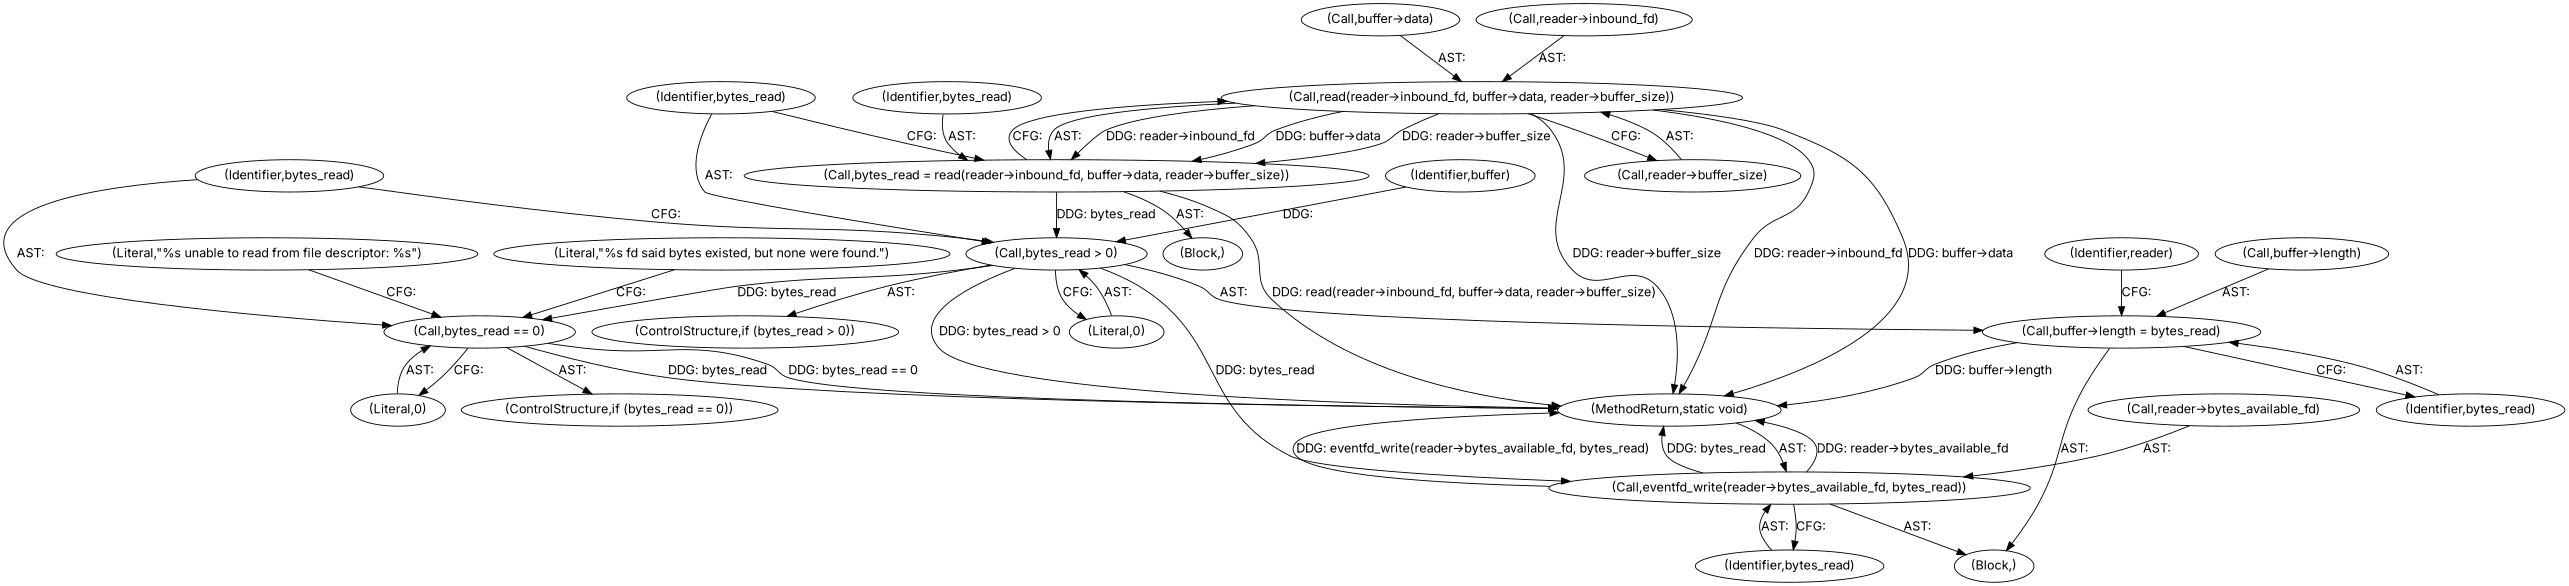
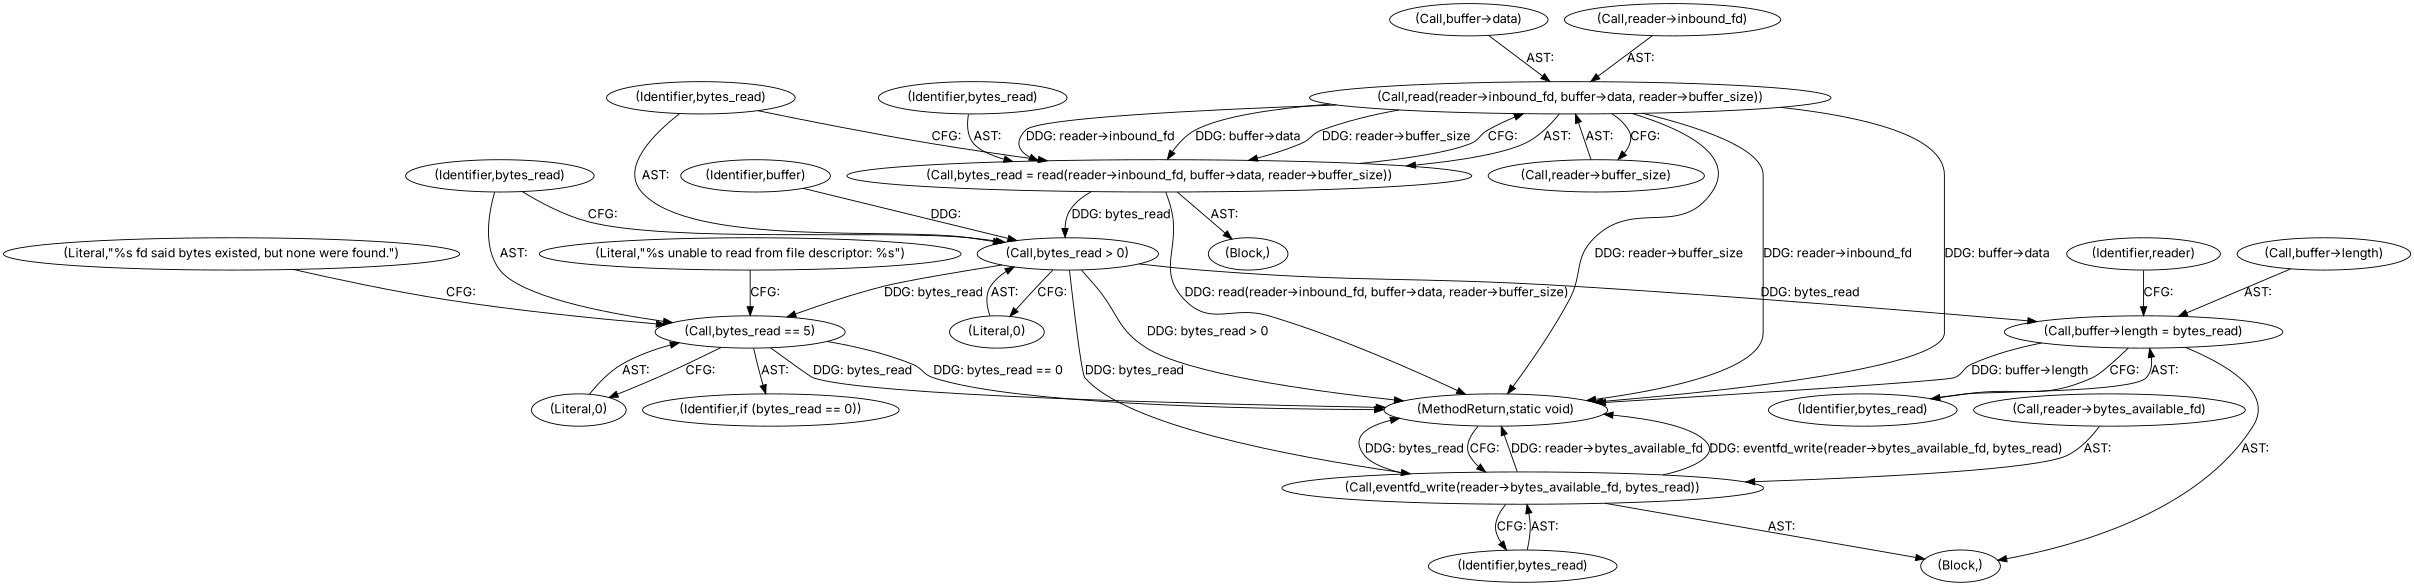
(1236, 293) -> (1810, 293)
(480, 332) -> (750, 332)
(745, 332) -> none
(620, 410) -> (771, 410)
(1795, 449) -> (1486, 449)
